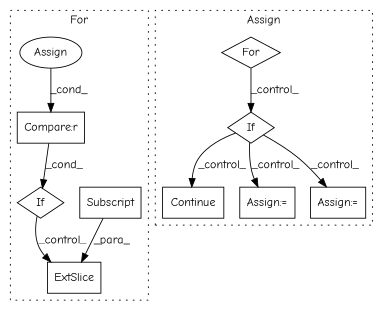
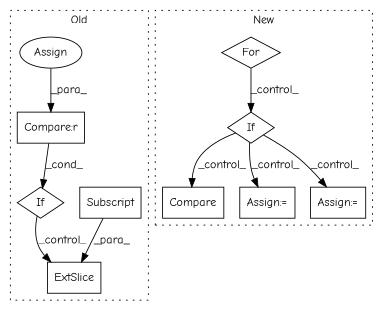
(79, 20) -> (79, 20)
(264, 20) -> (264, 20)
(69, 90) -> (69, 90)
(193, 203) -> (193, 203)
